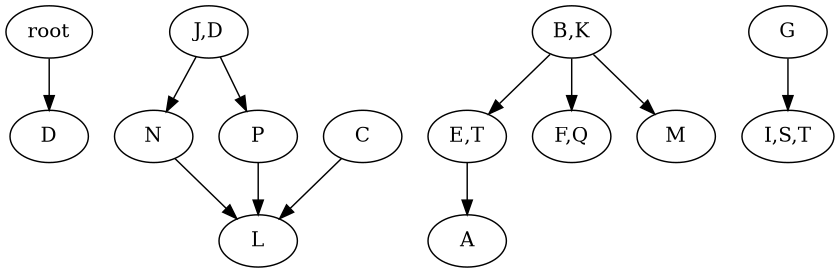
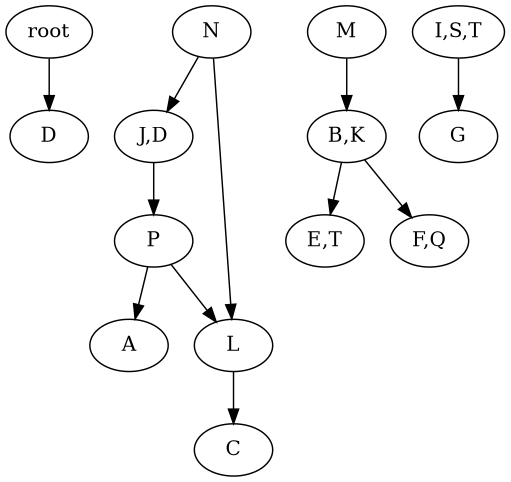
(788, 77) -> (458, 77)
(185, 78) -> (186, 78)
(619, 79) -> (347, 77)
(467, 182) -> (143, 286)
(316, 183) -> (234, 391)
